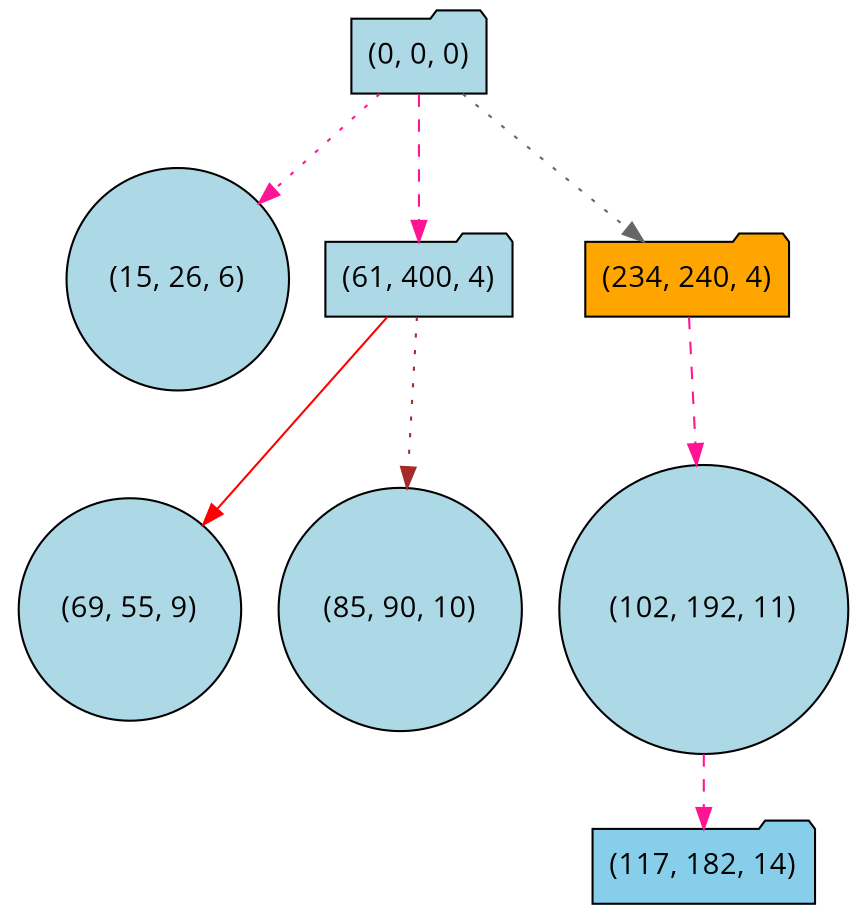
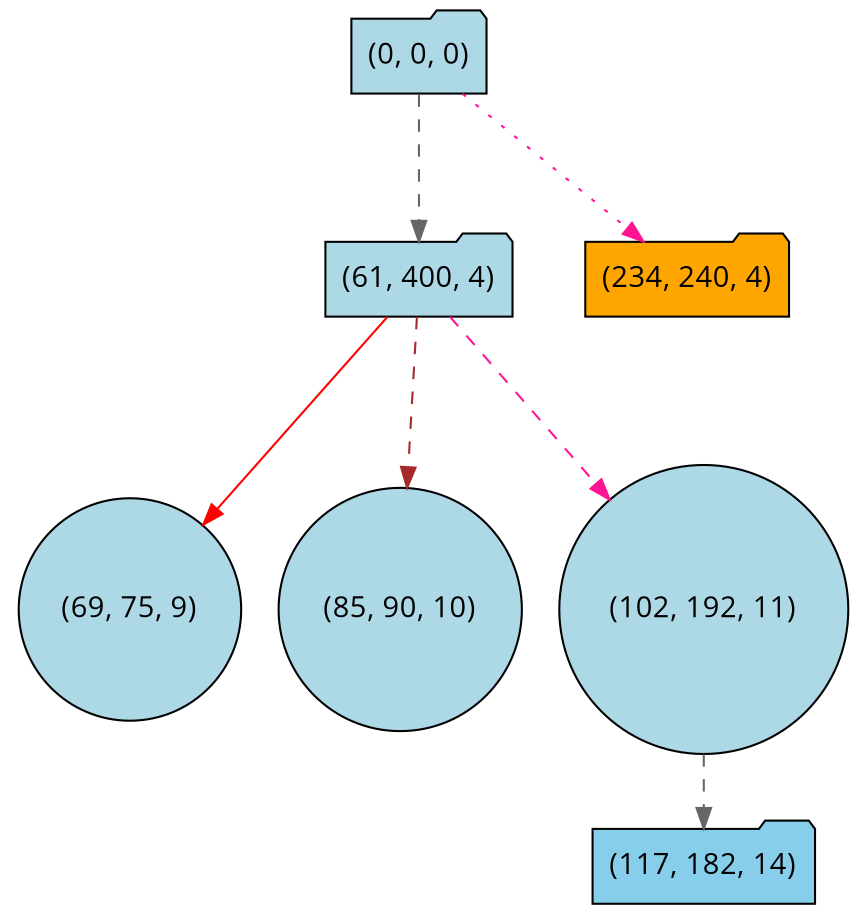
(419, 157) -> (419, 157)
(545, 161) -> (545, 161)
(178, 279) -> none
(692, 380) -> (523, 400)
(413, 392) -> (413, 392)
(130, 609) -> (130, 609)
(704, 781) -> (704, 781)
